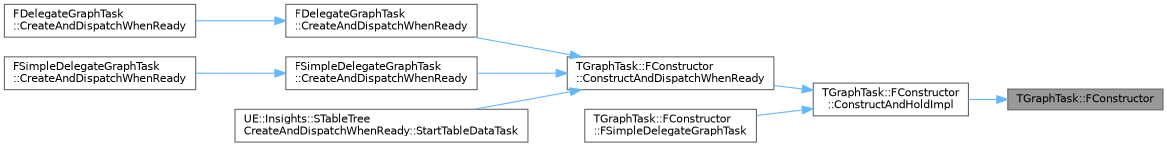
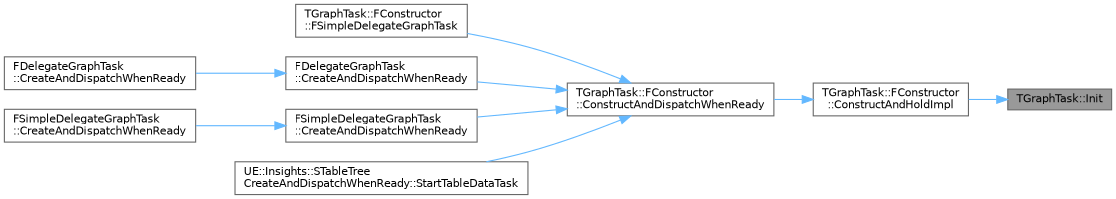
(1085, 99) -> (1060, 99)
(779, 113) -> (545, 52)
